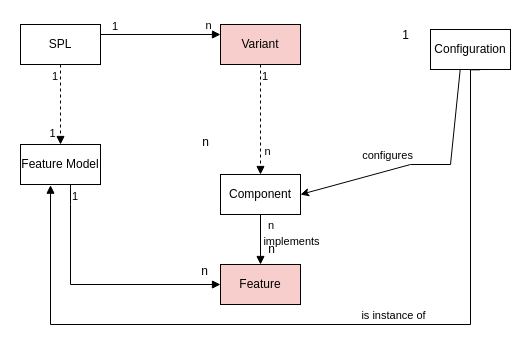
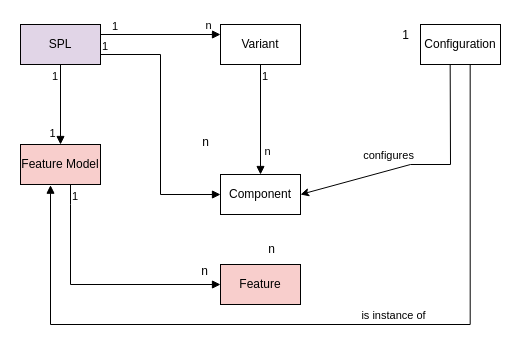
(61, 45) -> (61, 45)
(261, 45) -> (261, 45)
(471, 50) -> (461, 45)
(61, 101) -> (61, 101)
(261, 116) -> (261, 116)
none -> (161, 120)
(61, 165) -> (61, 165)
(261, 235) -> none
